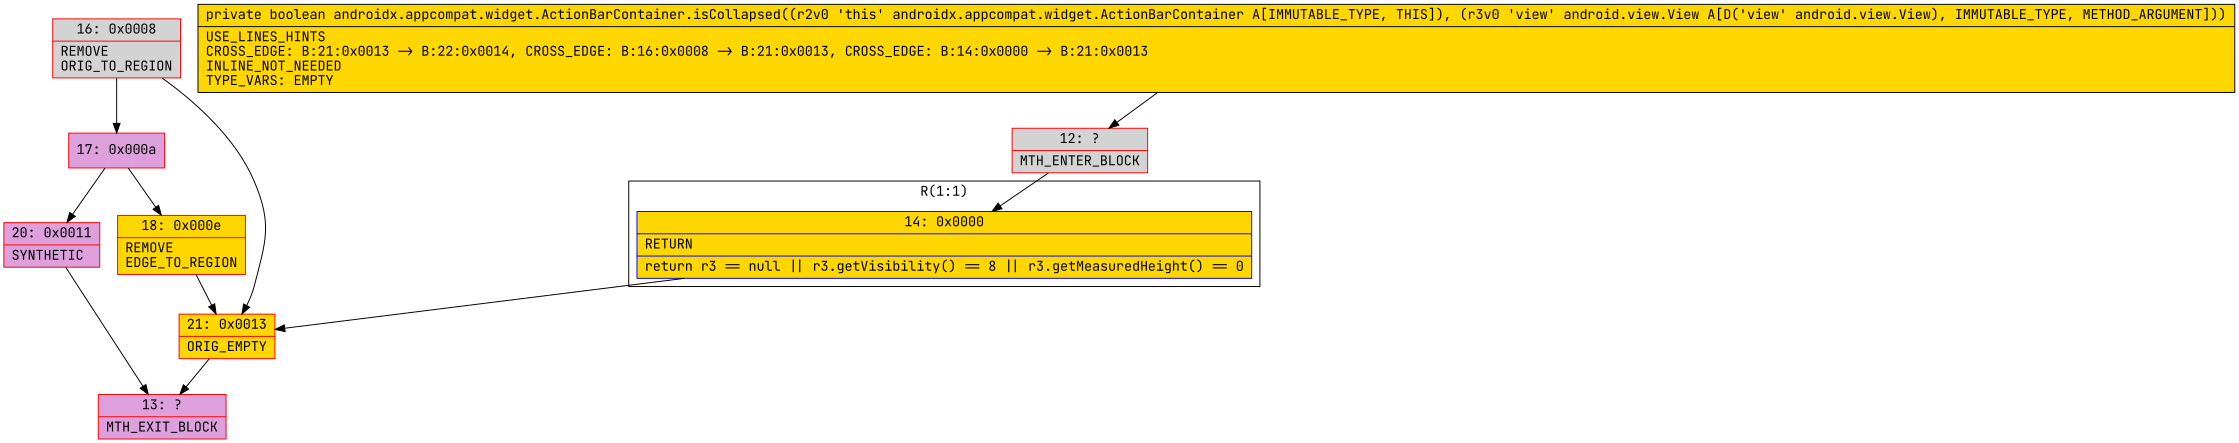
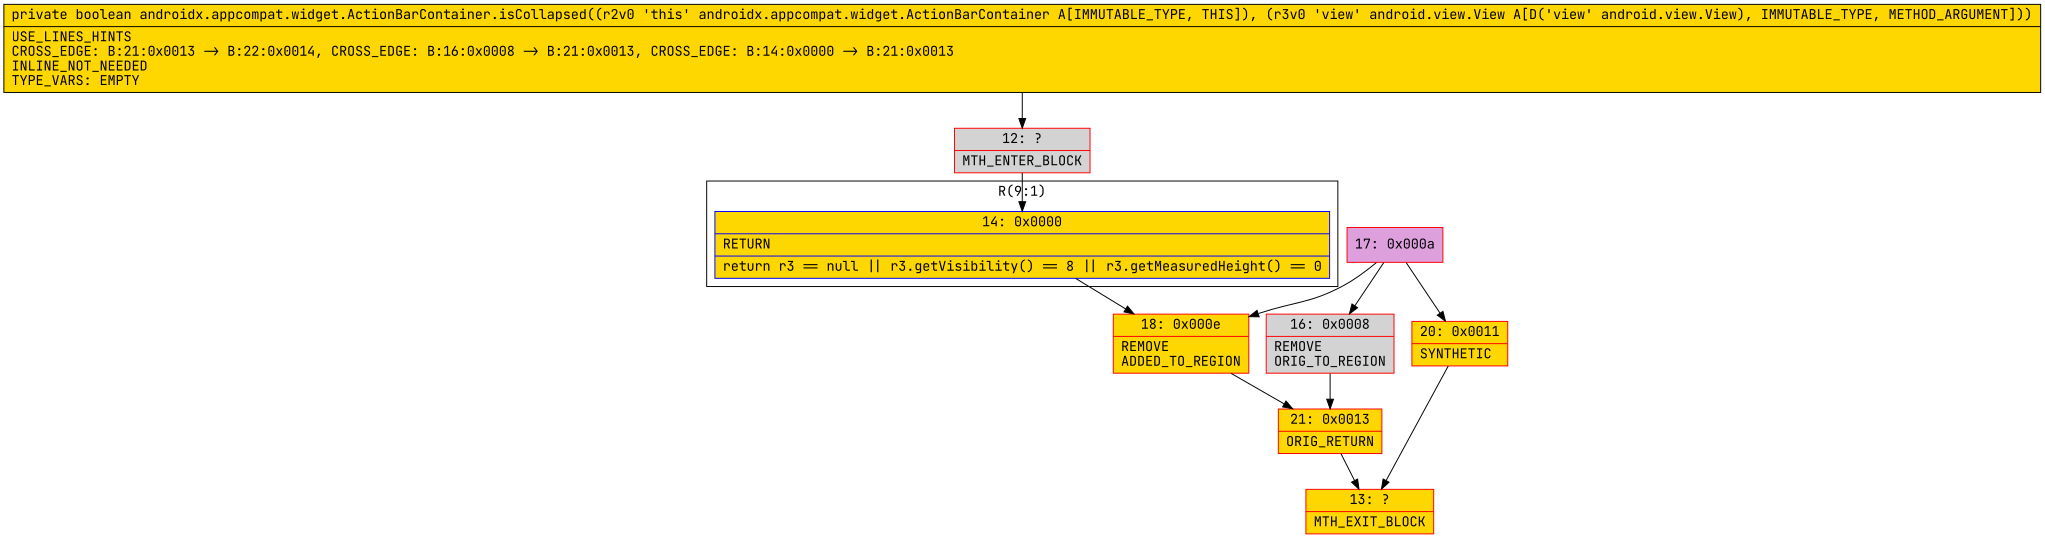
(117, 101) -> (1369, 284)
(944, 192) -> (1022, 192)
(52, 245) -> (1460, 344)
(182, 263) -> (1181, 362)
(485, 303) -> (1101, 294)
(227, 347) -> (1330, 442)
(162, 417) -> (1370, 512)
